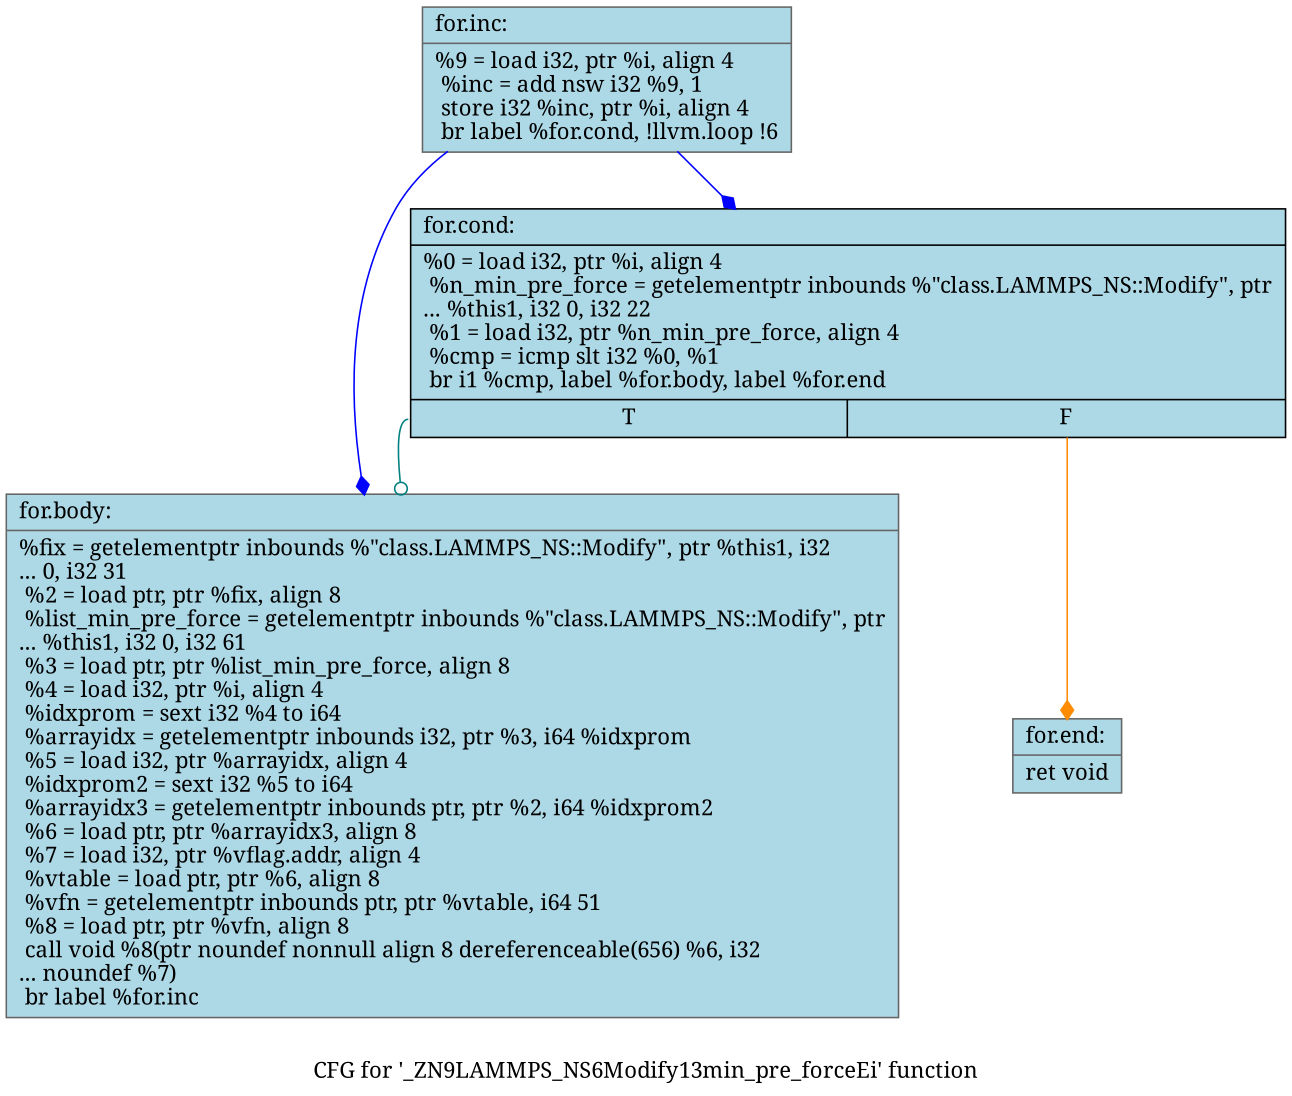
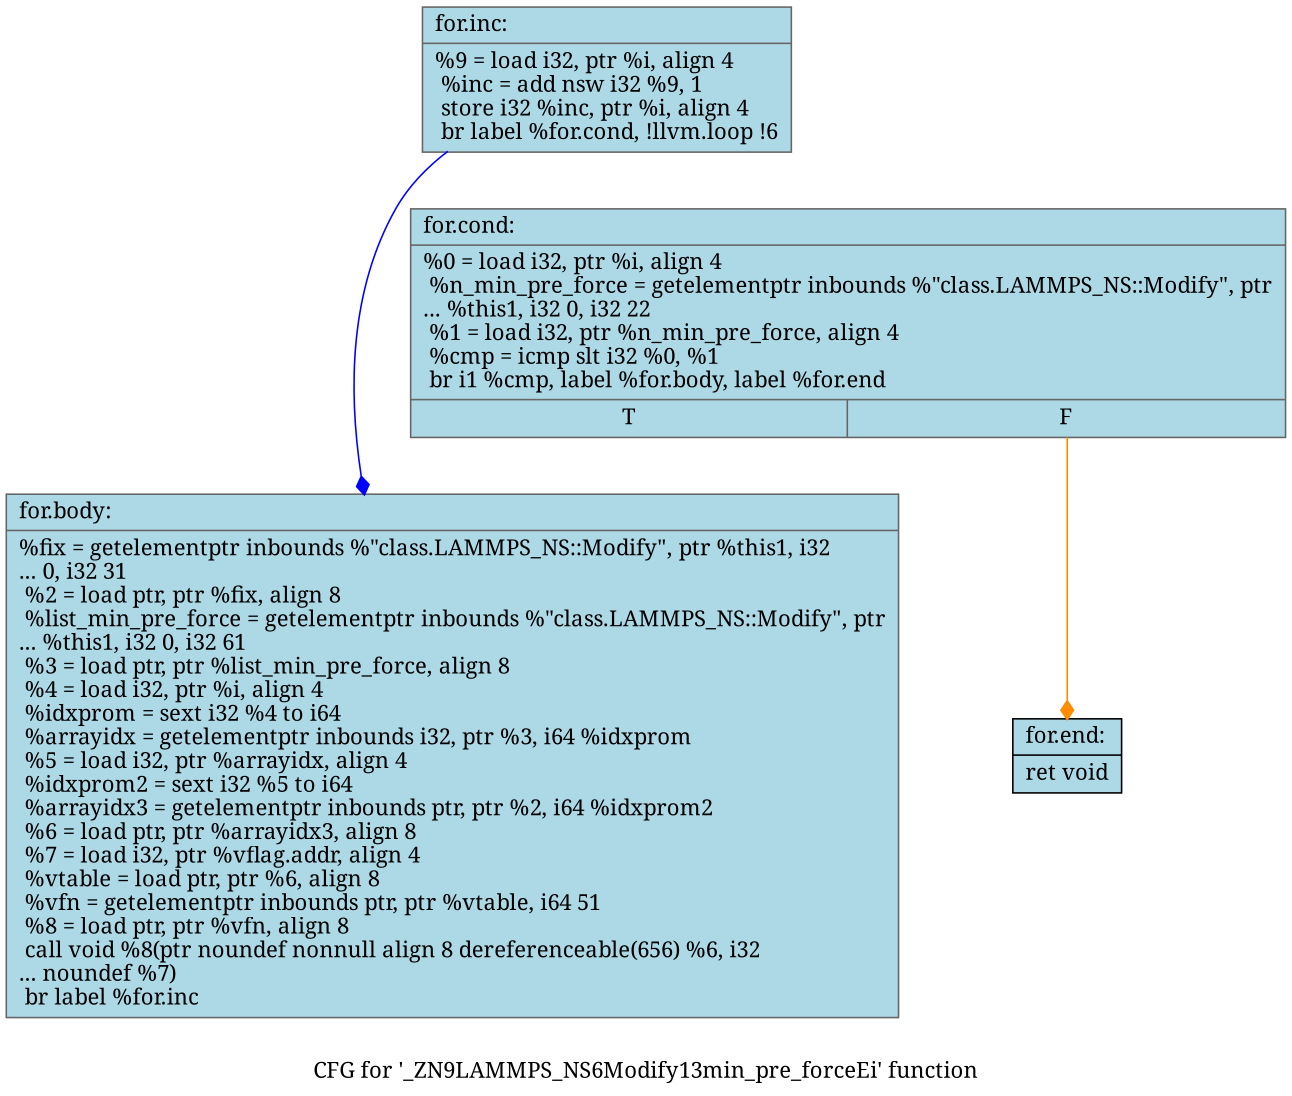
(700, 174) -> none
(848, 323) -> (848, 323)
(398, 449) -> none
(1067, 756) -> (1067, 756)
